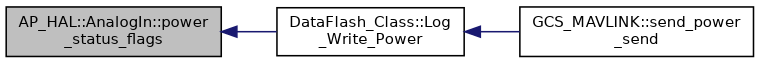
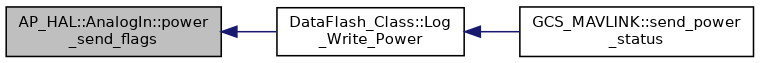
(114, 32) -> (114, 32)
(637, 32) -> (637, 32)
